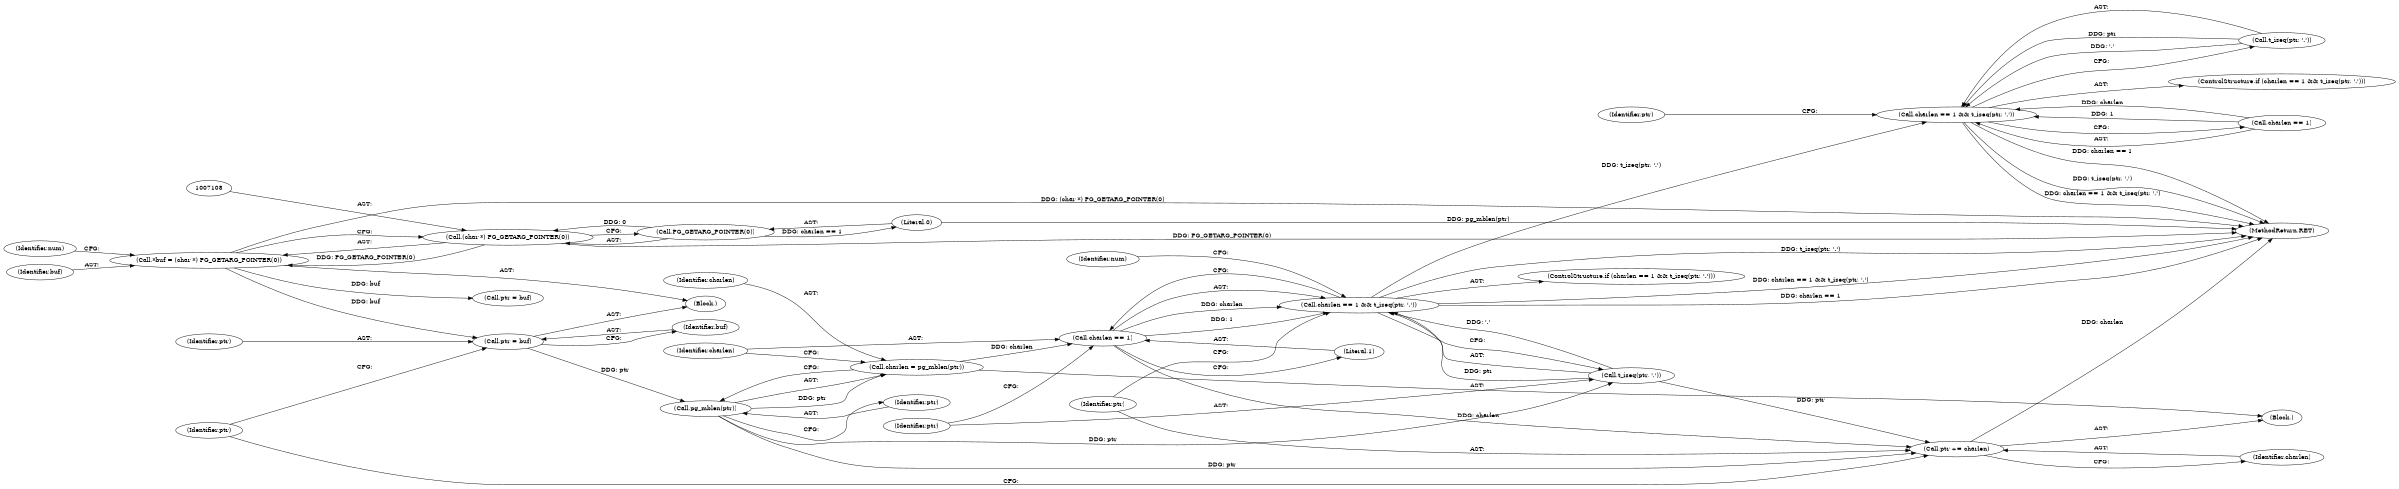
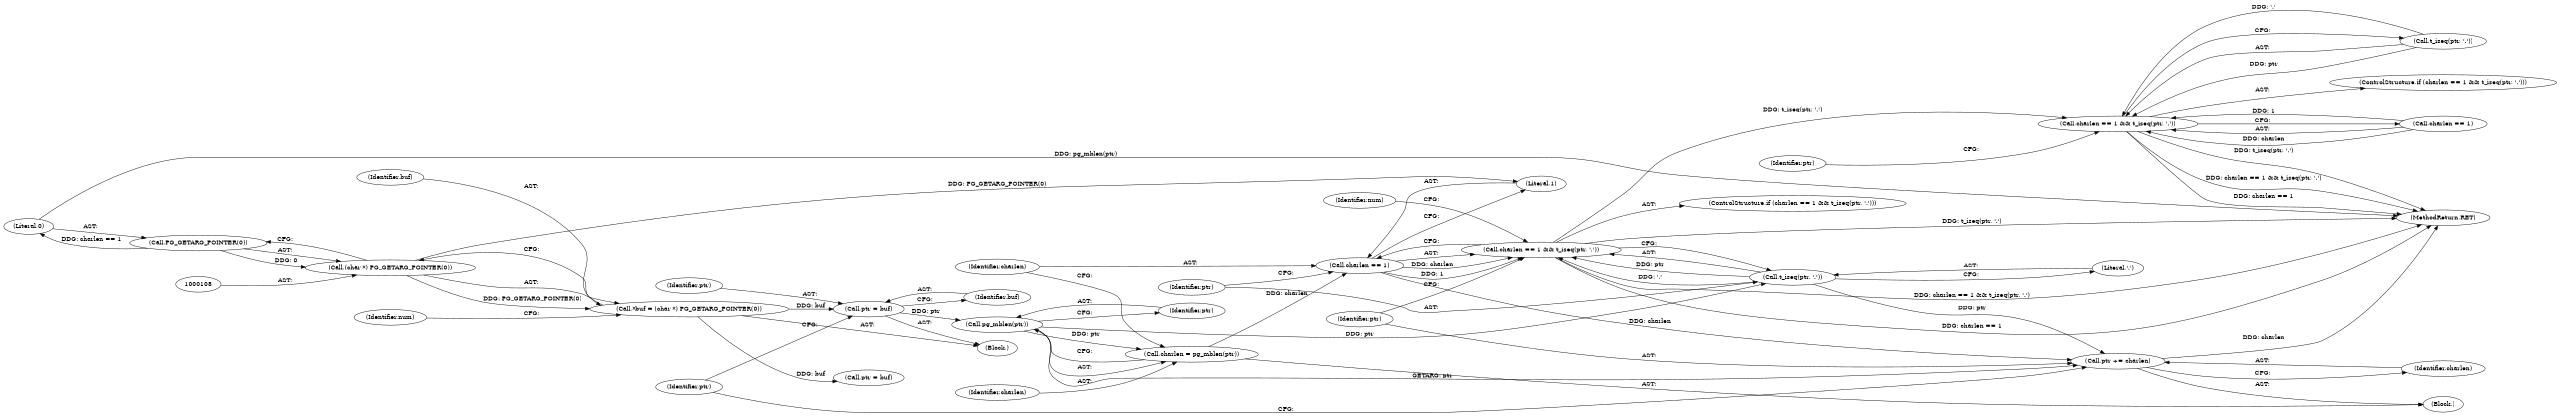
(209, 188) -> (198, 284)
(1232, 203) -> none
(1396, 239) -> (962, 191)
none -> (2118, 268)
(1222, 465) -> (1432, 376)
